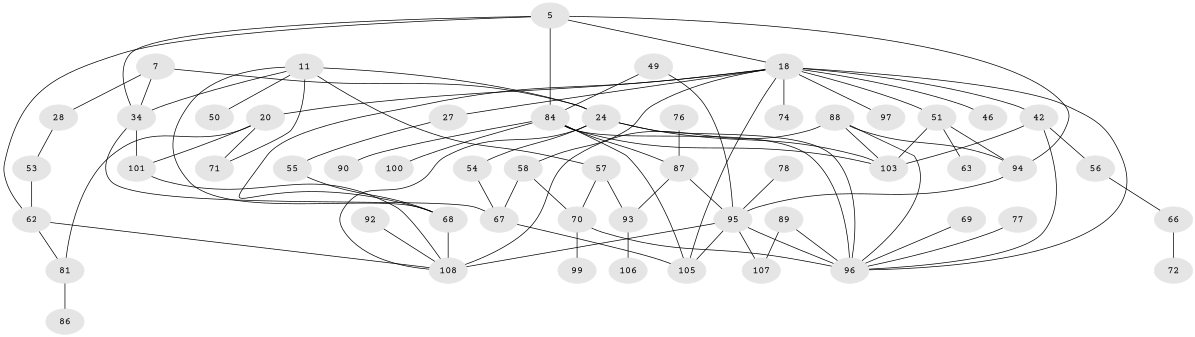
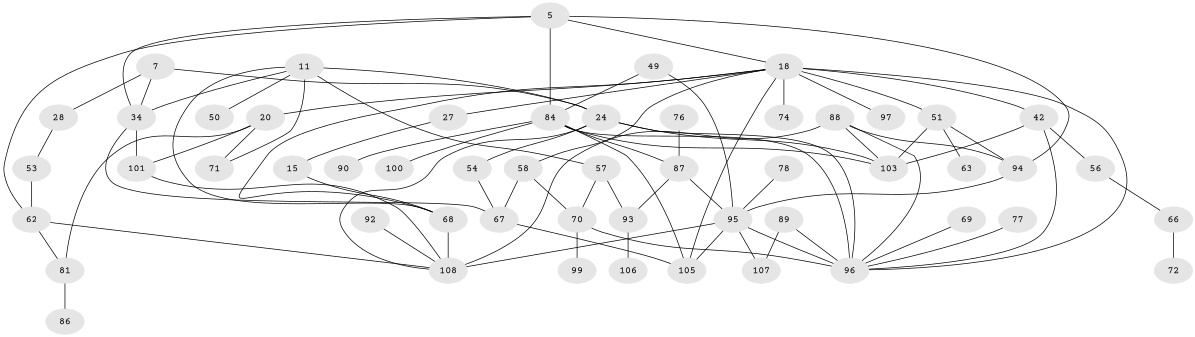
(988, 118) -> none
(292, 169) -> (292, 169)
